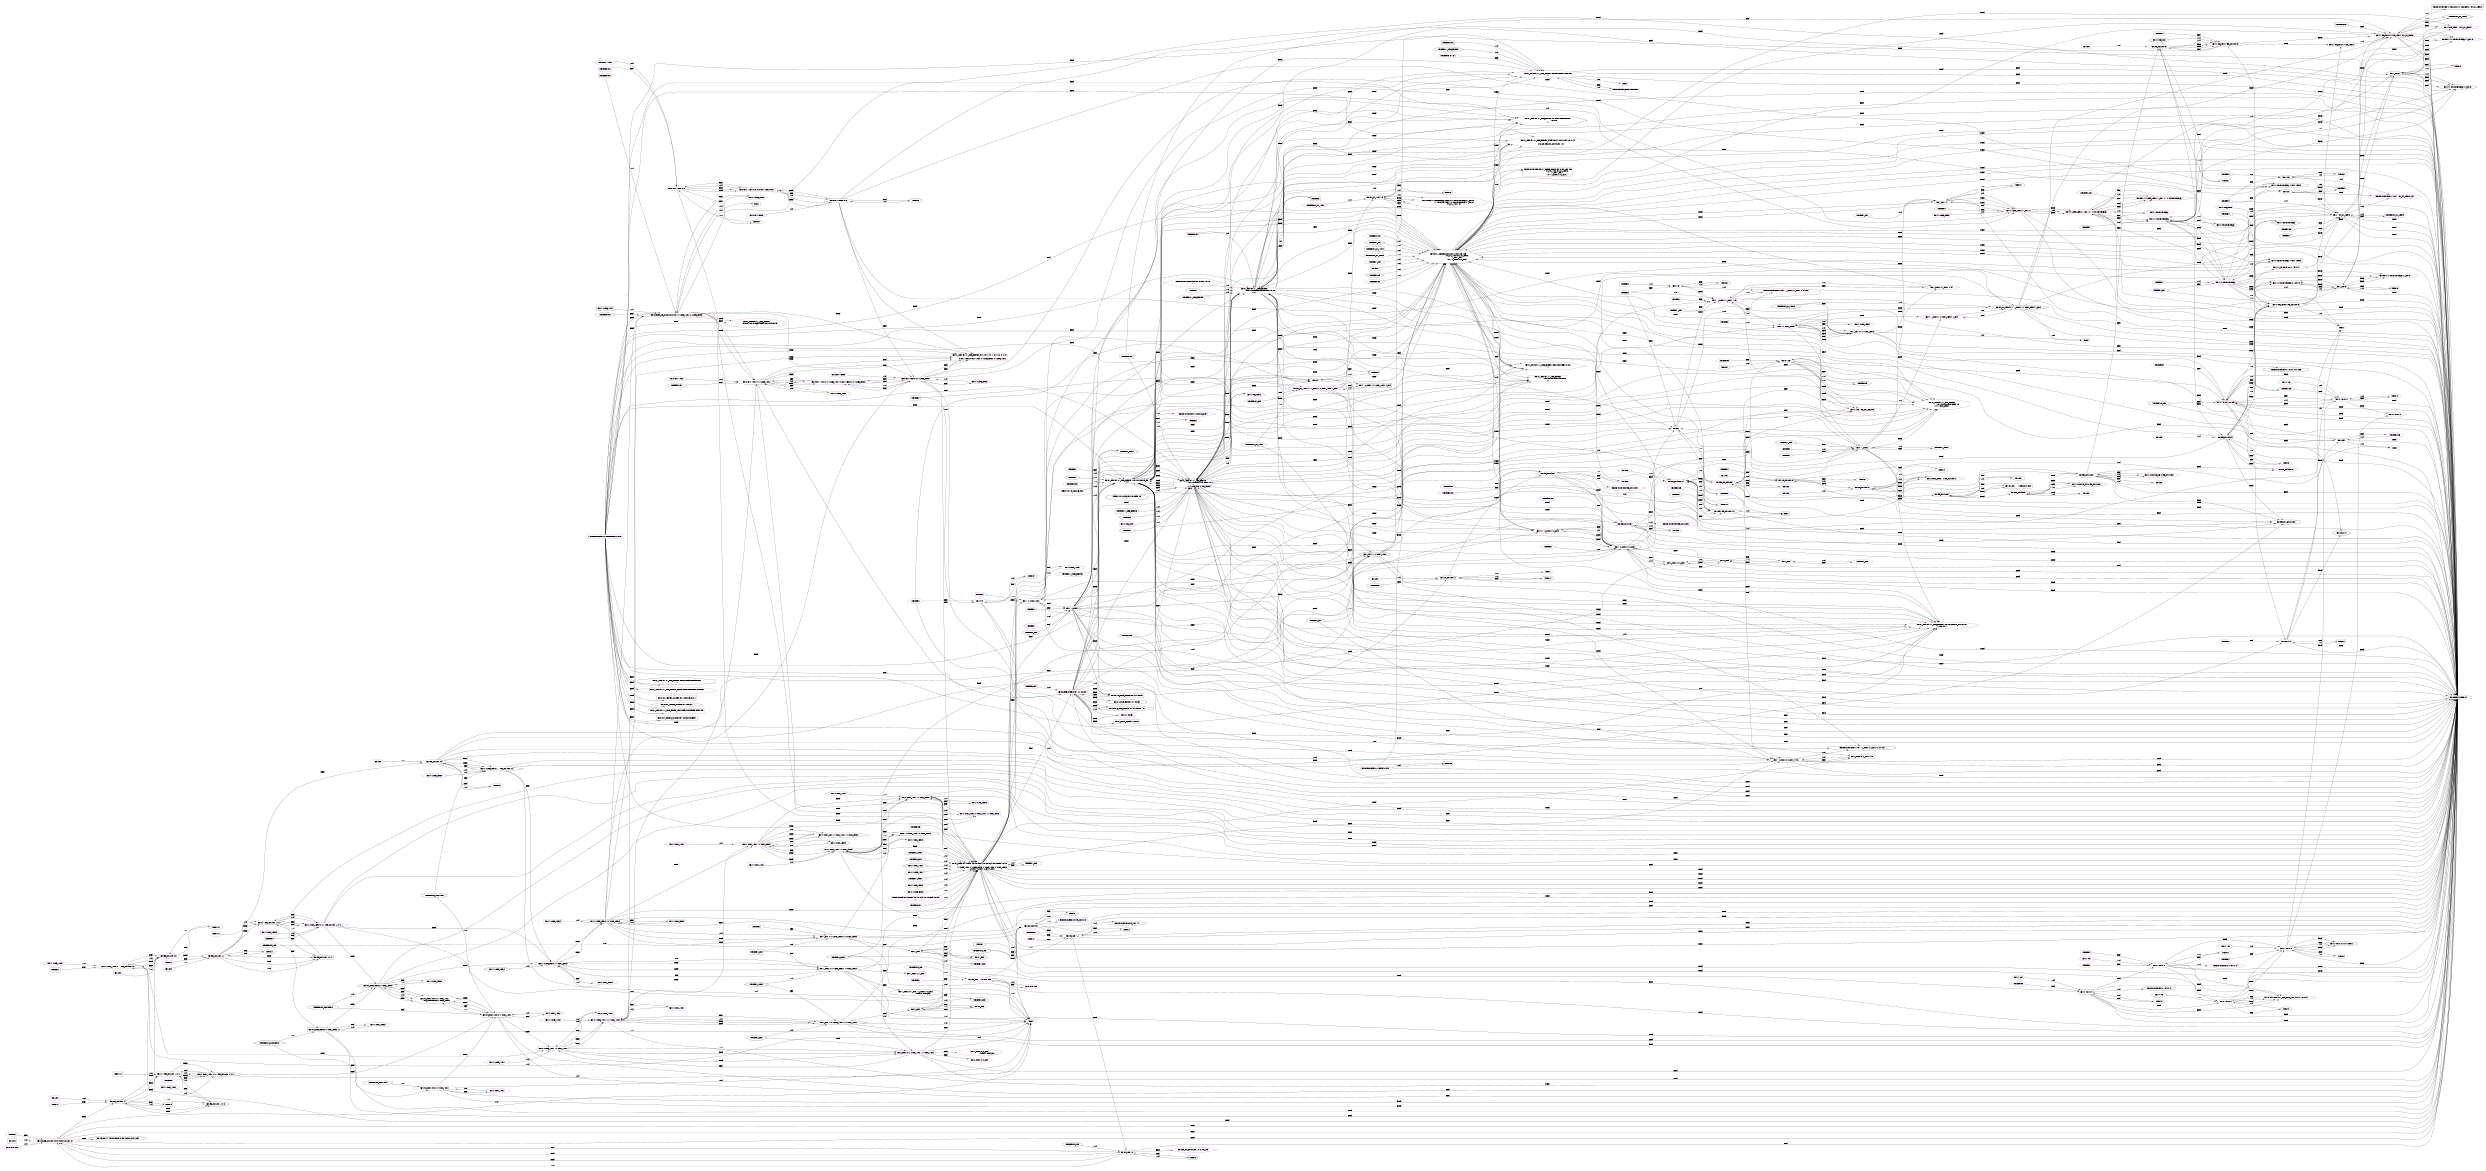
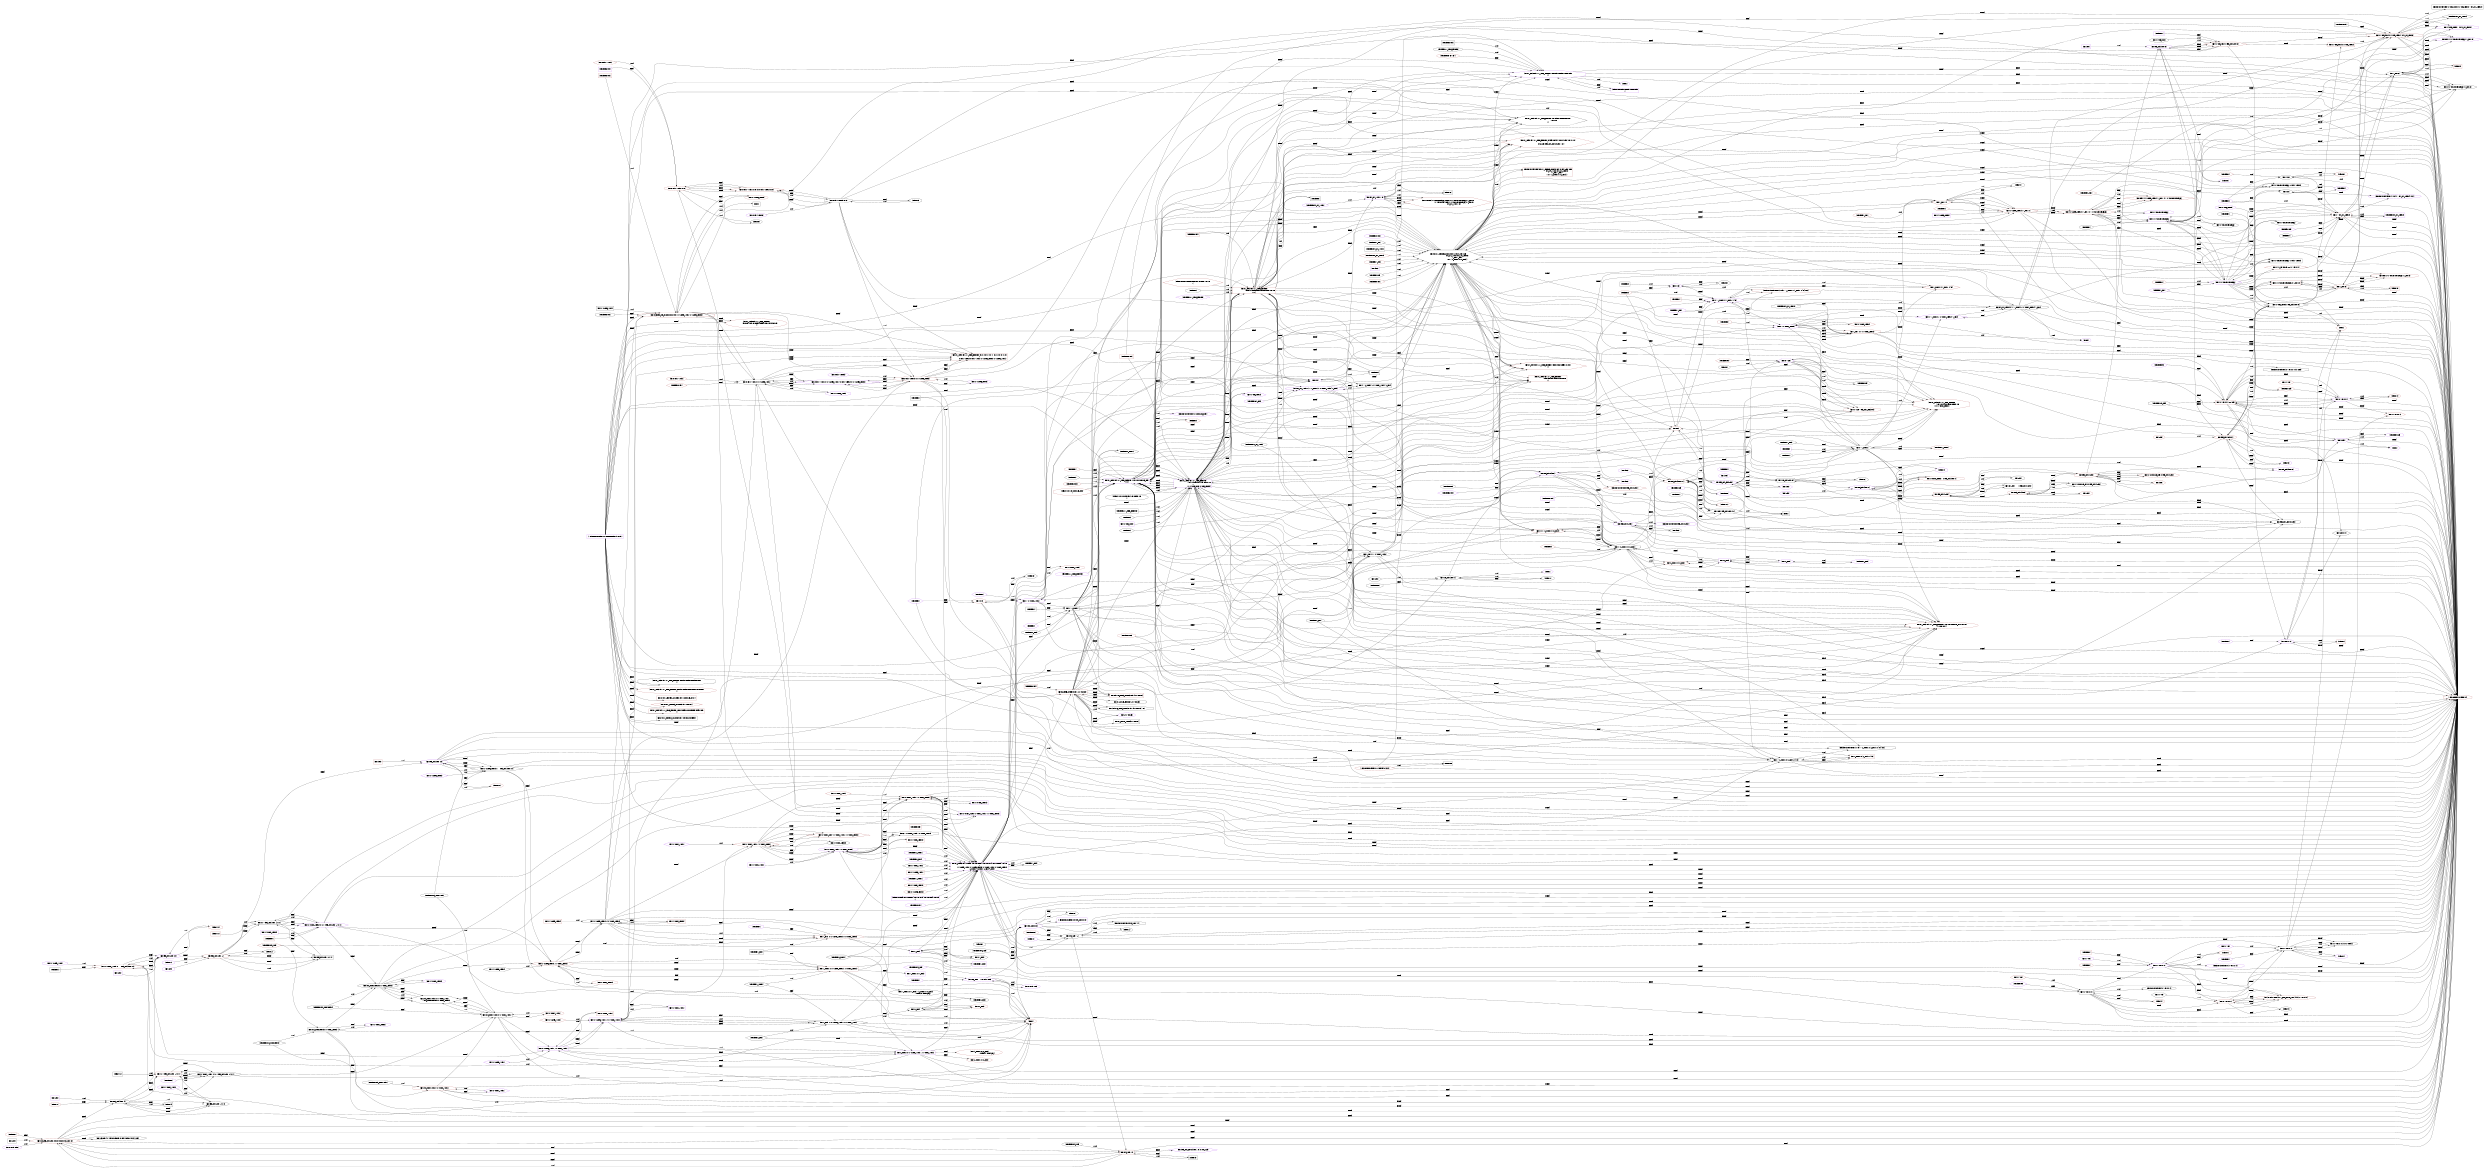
(885, 326) -> (885, 326)
(528, 786) -> (528, 786)
